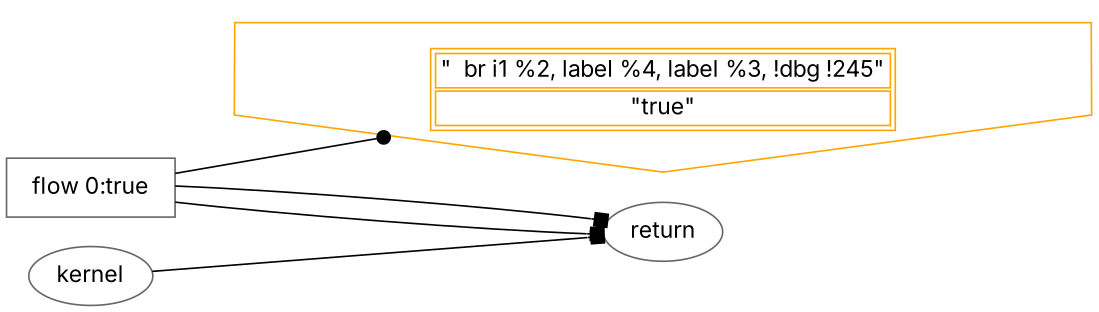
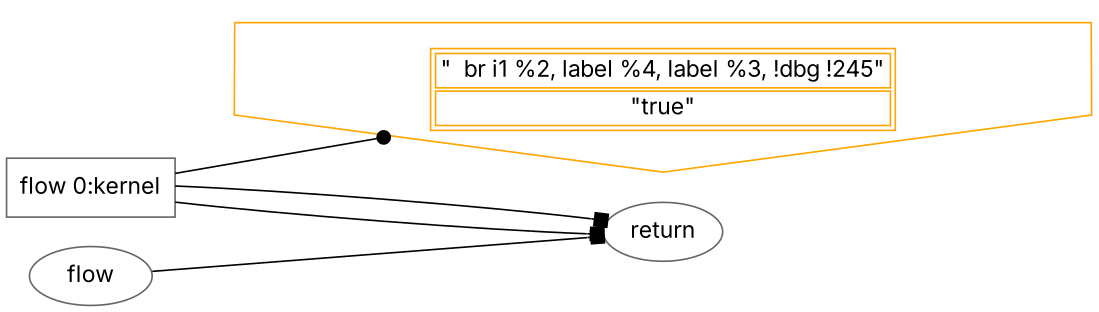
(91, 188) -> (91, 188)
(91, 276) -> (91, 276)
